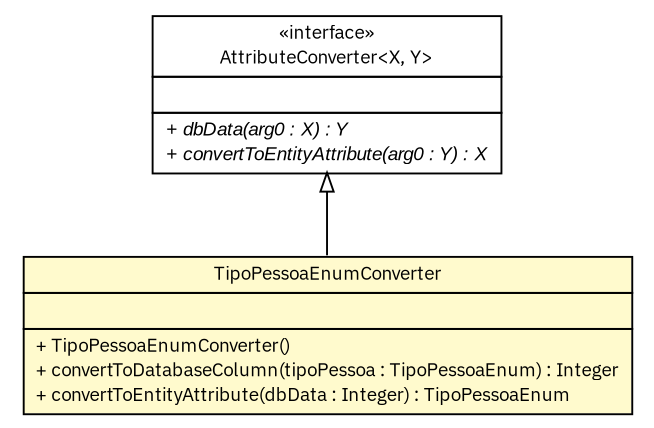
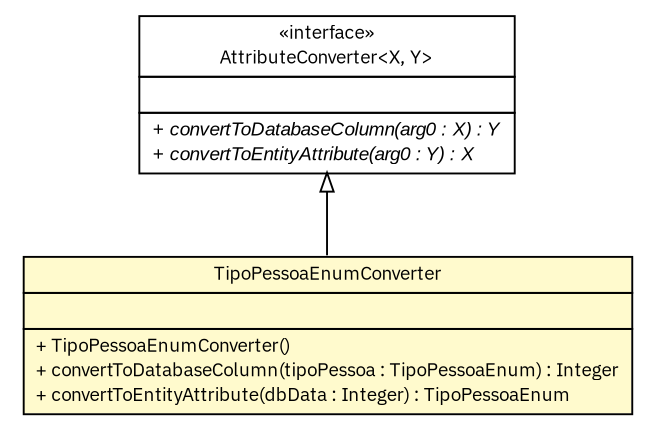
(258, 130) -> (327, 130)
